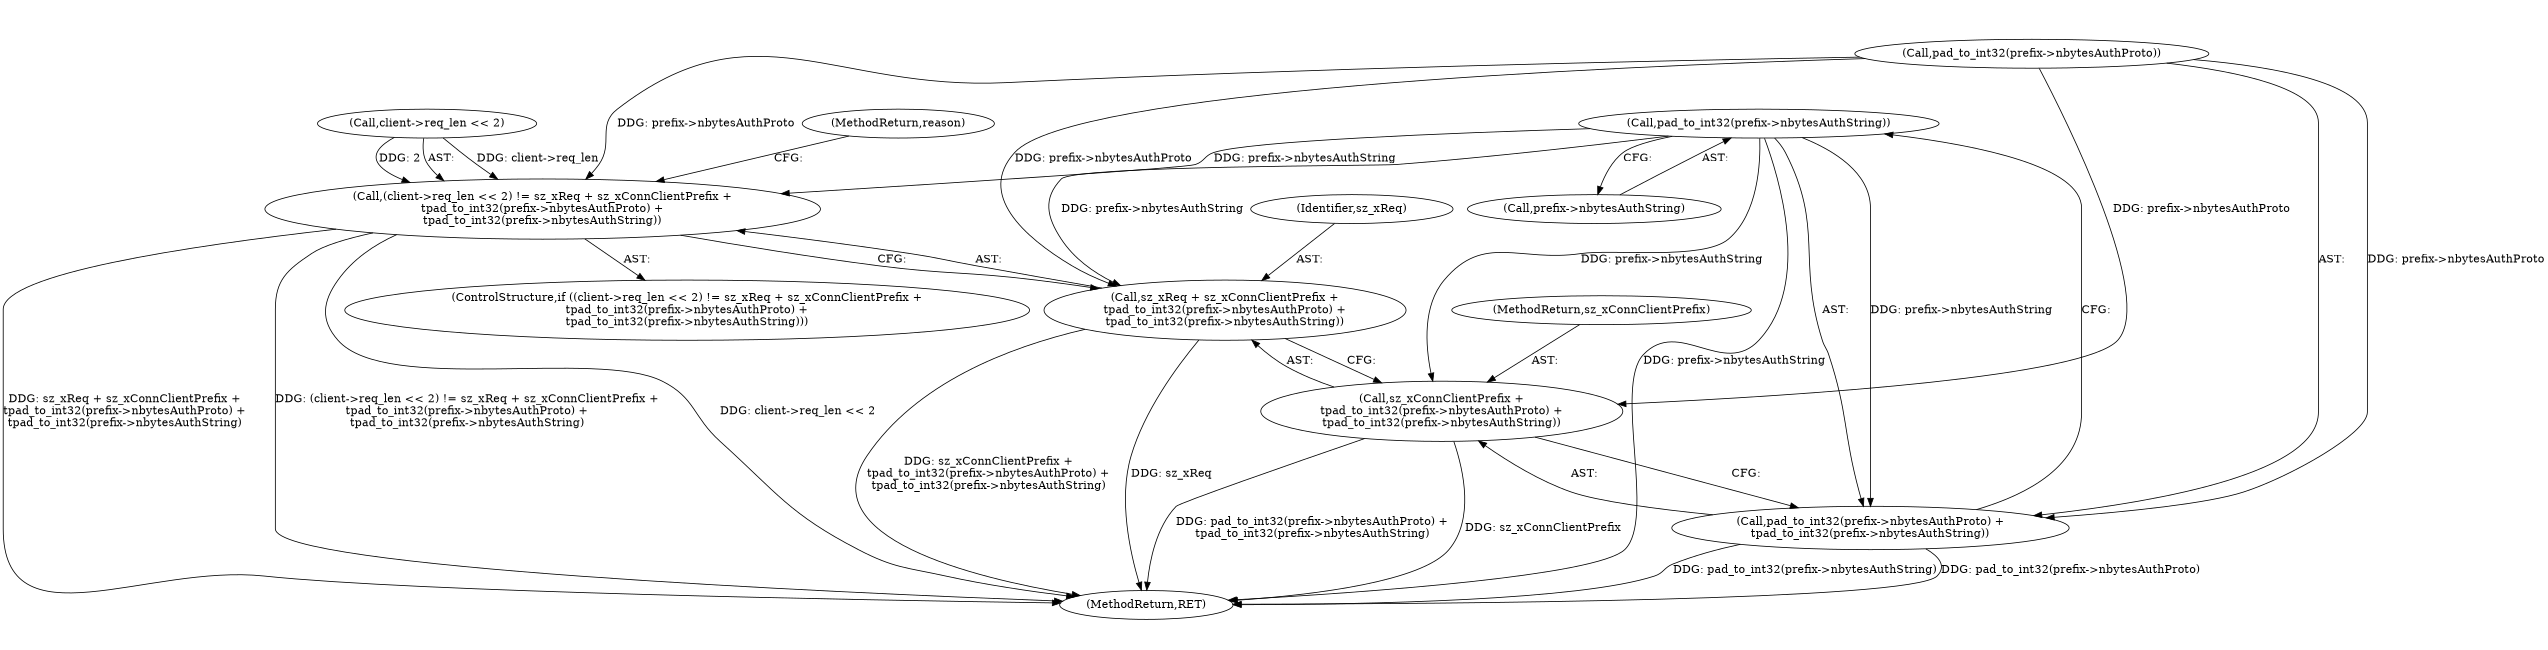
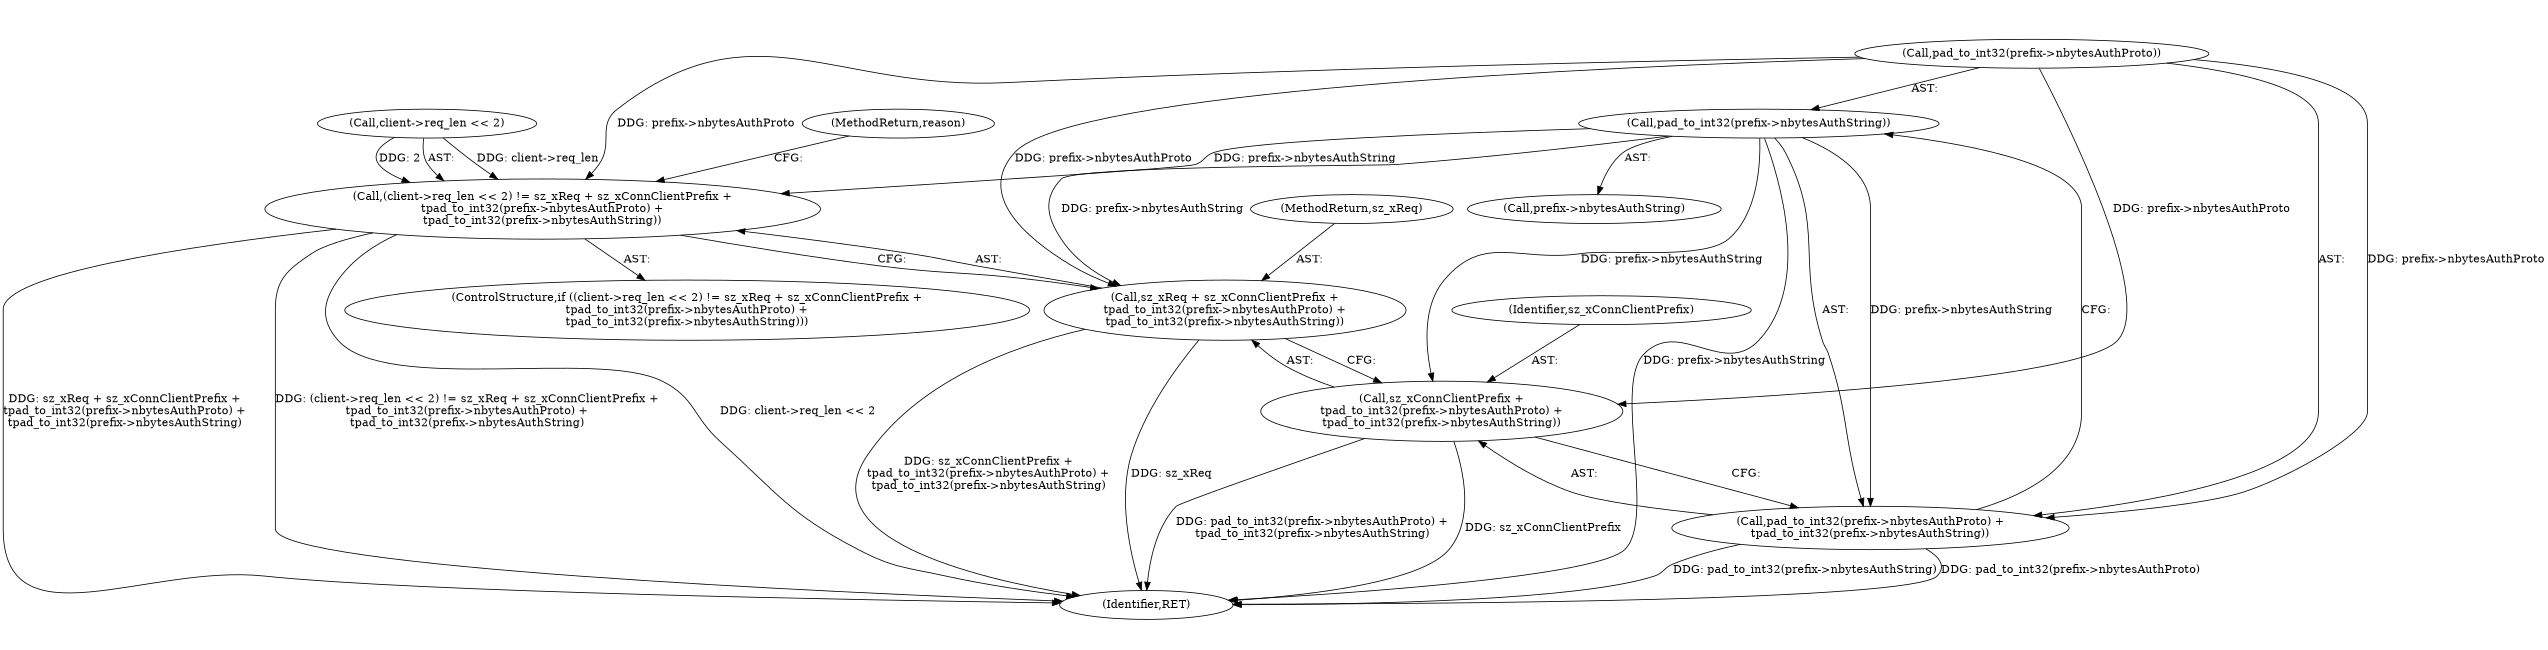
(1640, 159) -> (1640, 159)
(1672, 168) -> (1899, 88)
(1352, 209) -> (1352, 209)
(1602, 310) -> (1602, 310)
(1146, 605) -> (1146, 605)
